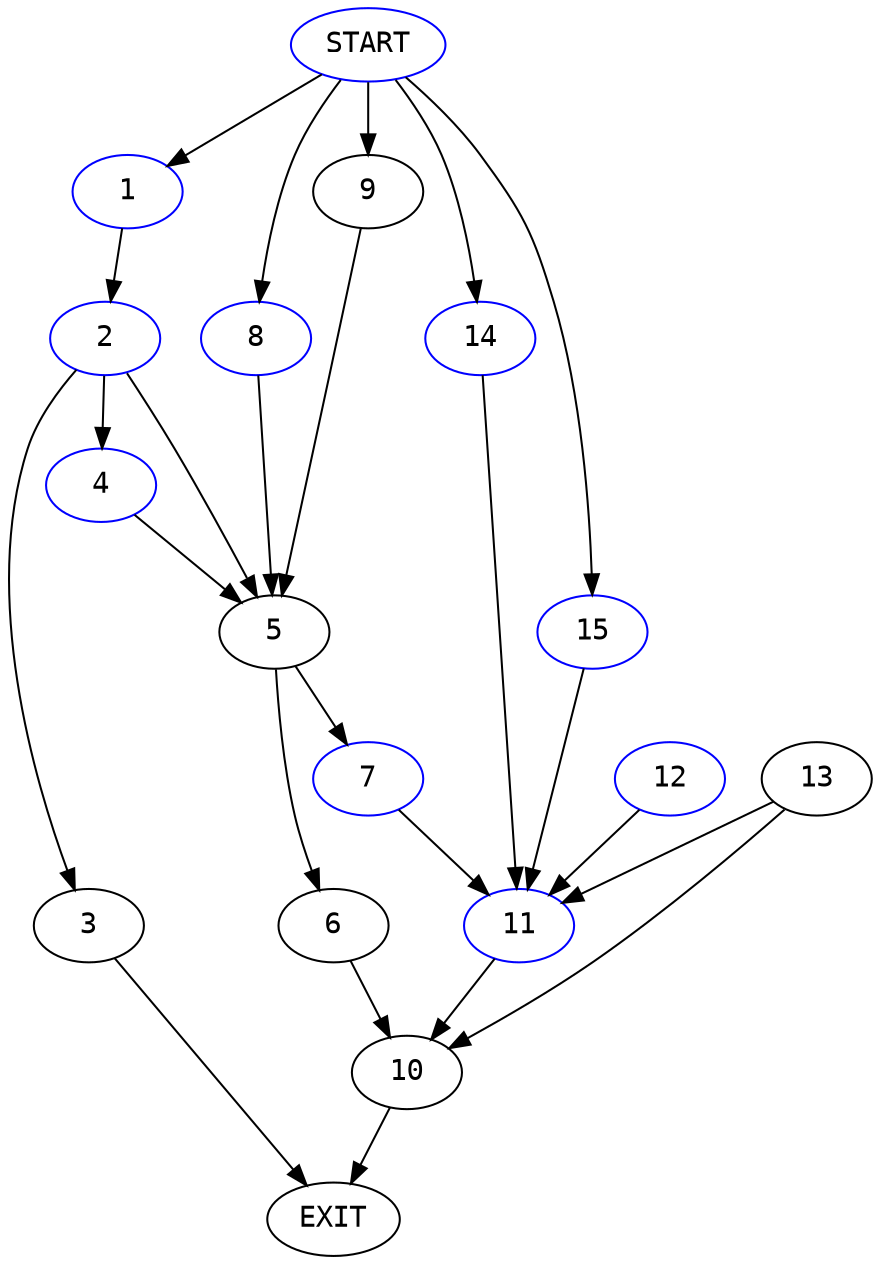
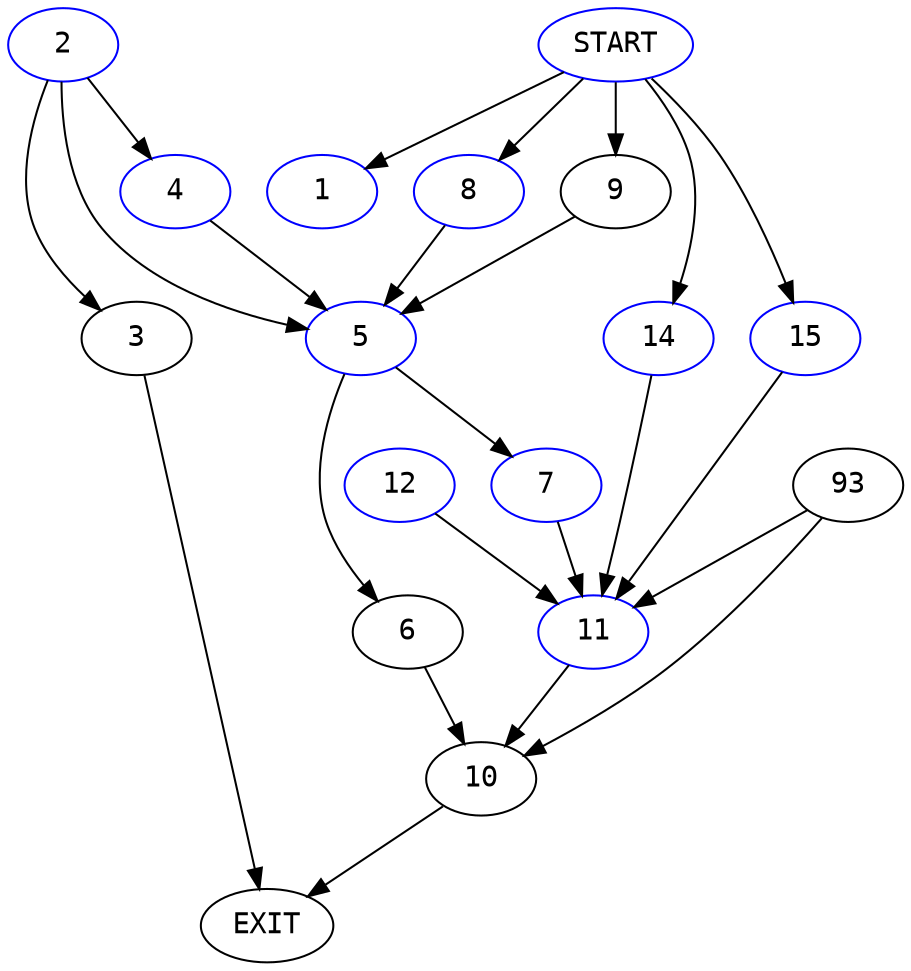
(118, 254) -> none
(274, 632) -> (361, 338)
(817, 779) -> (848, 485)
